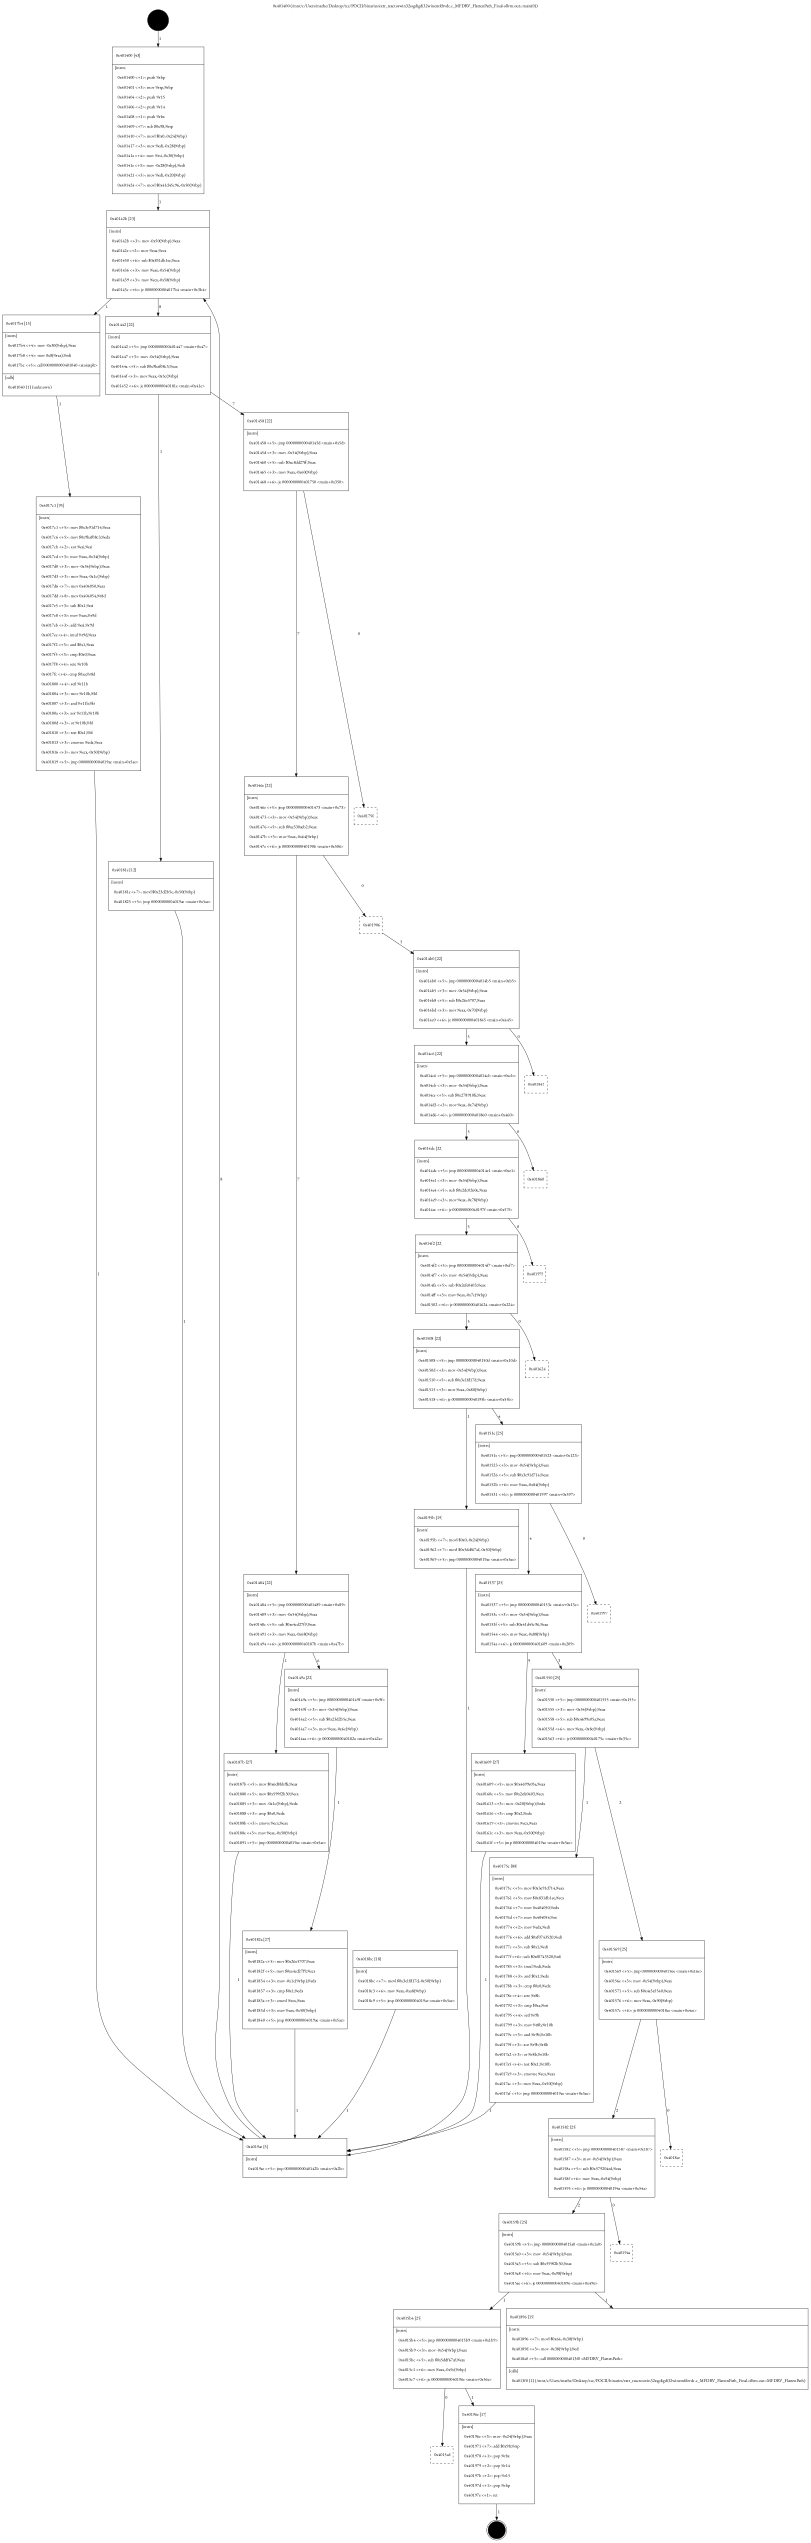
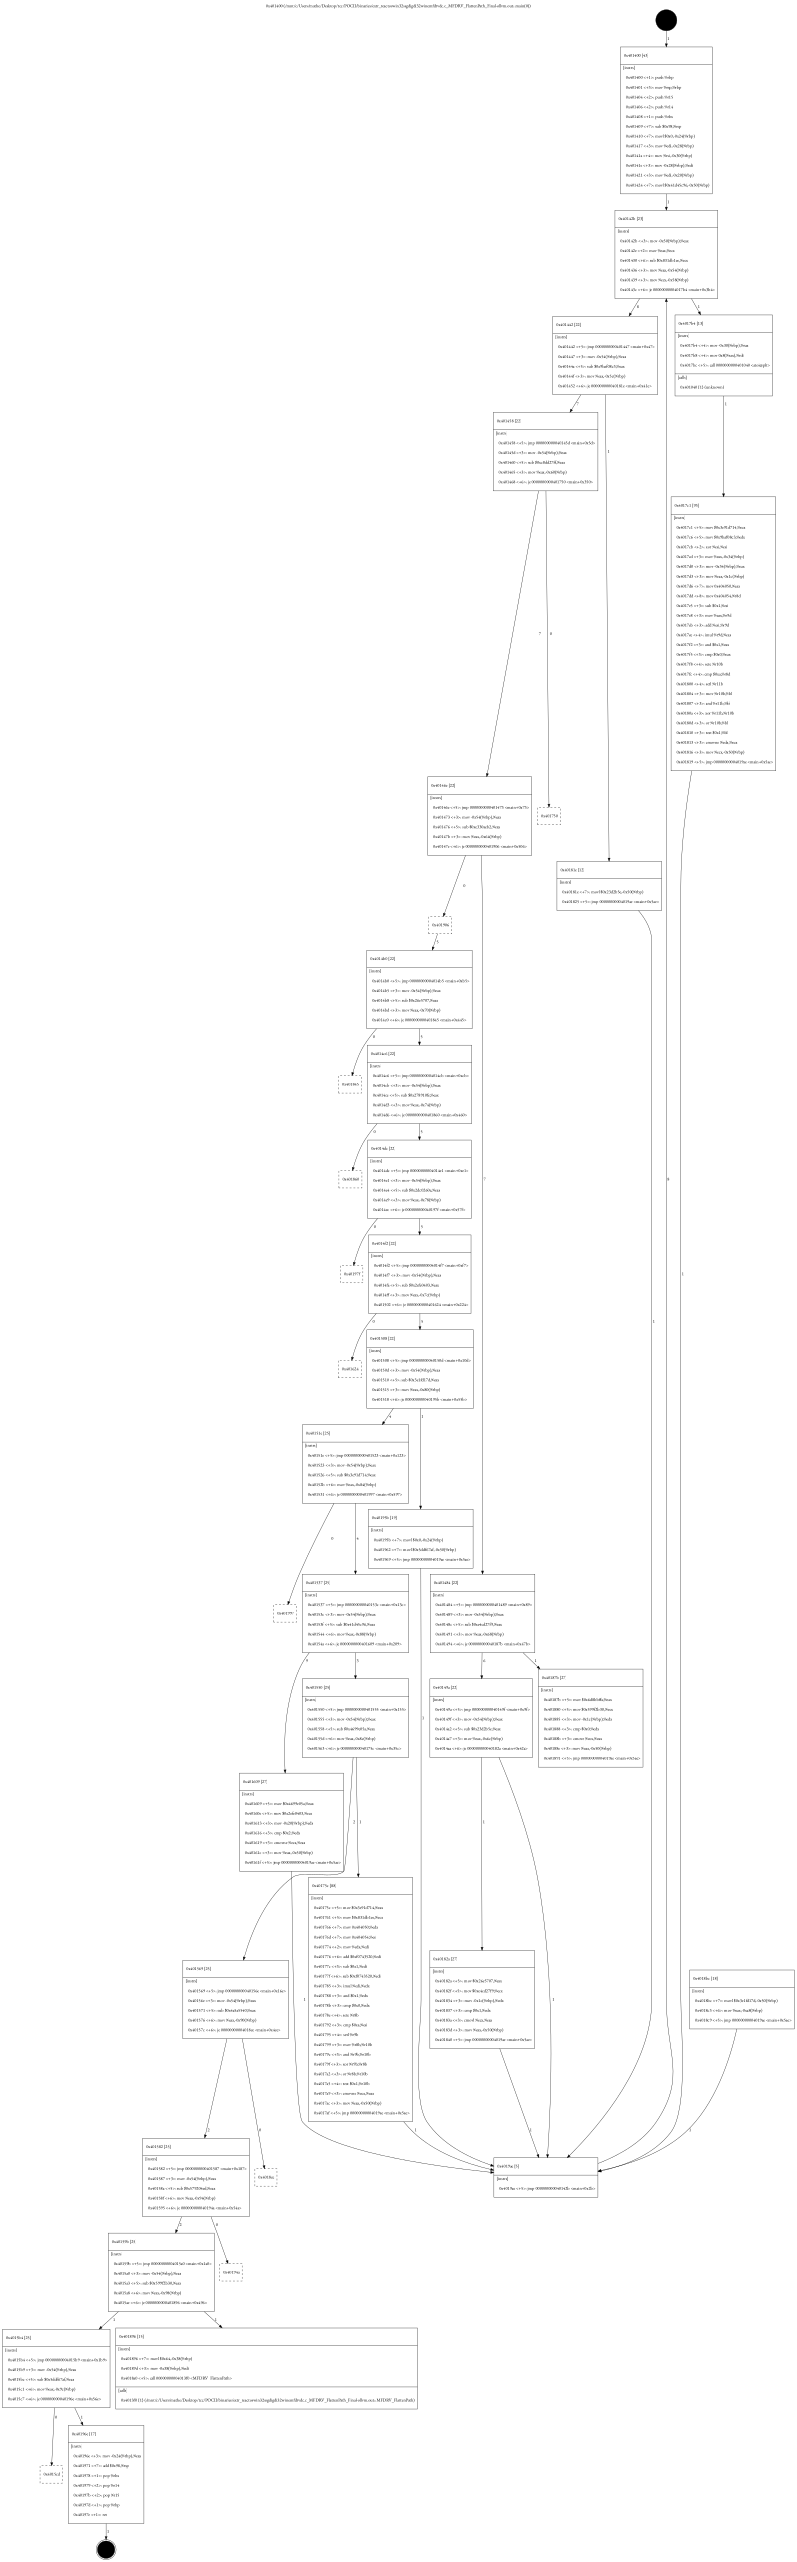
(230, 1998) -> (547, 1953)
